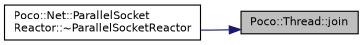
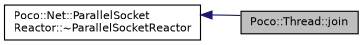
(215, 30) -> (226, 15)
